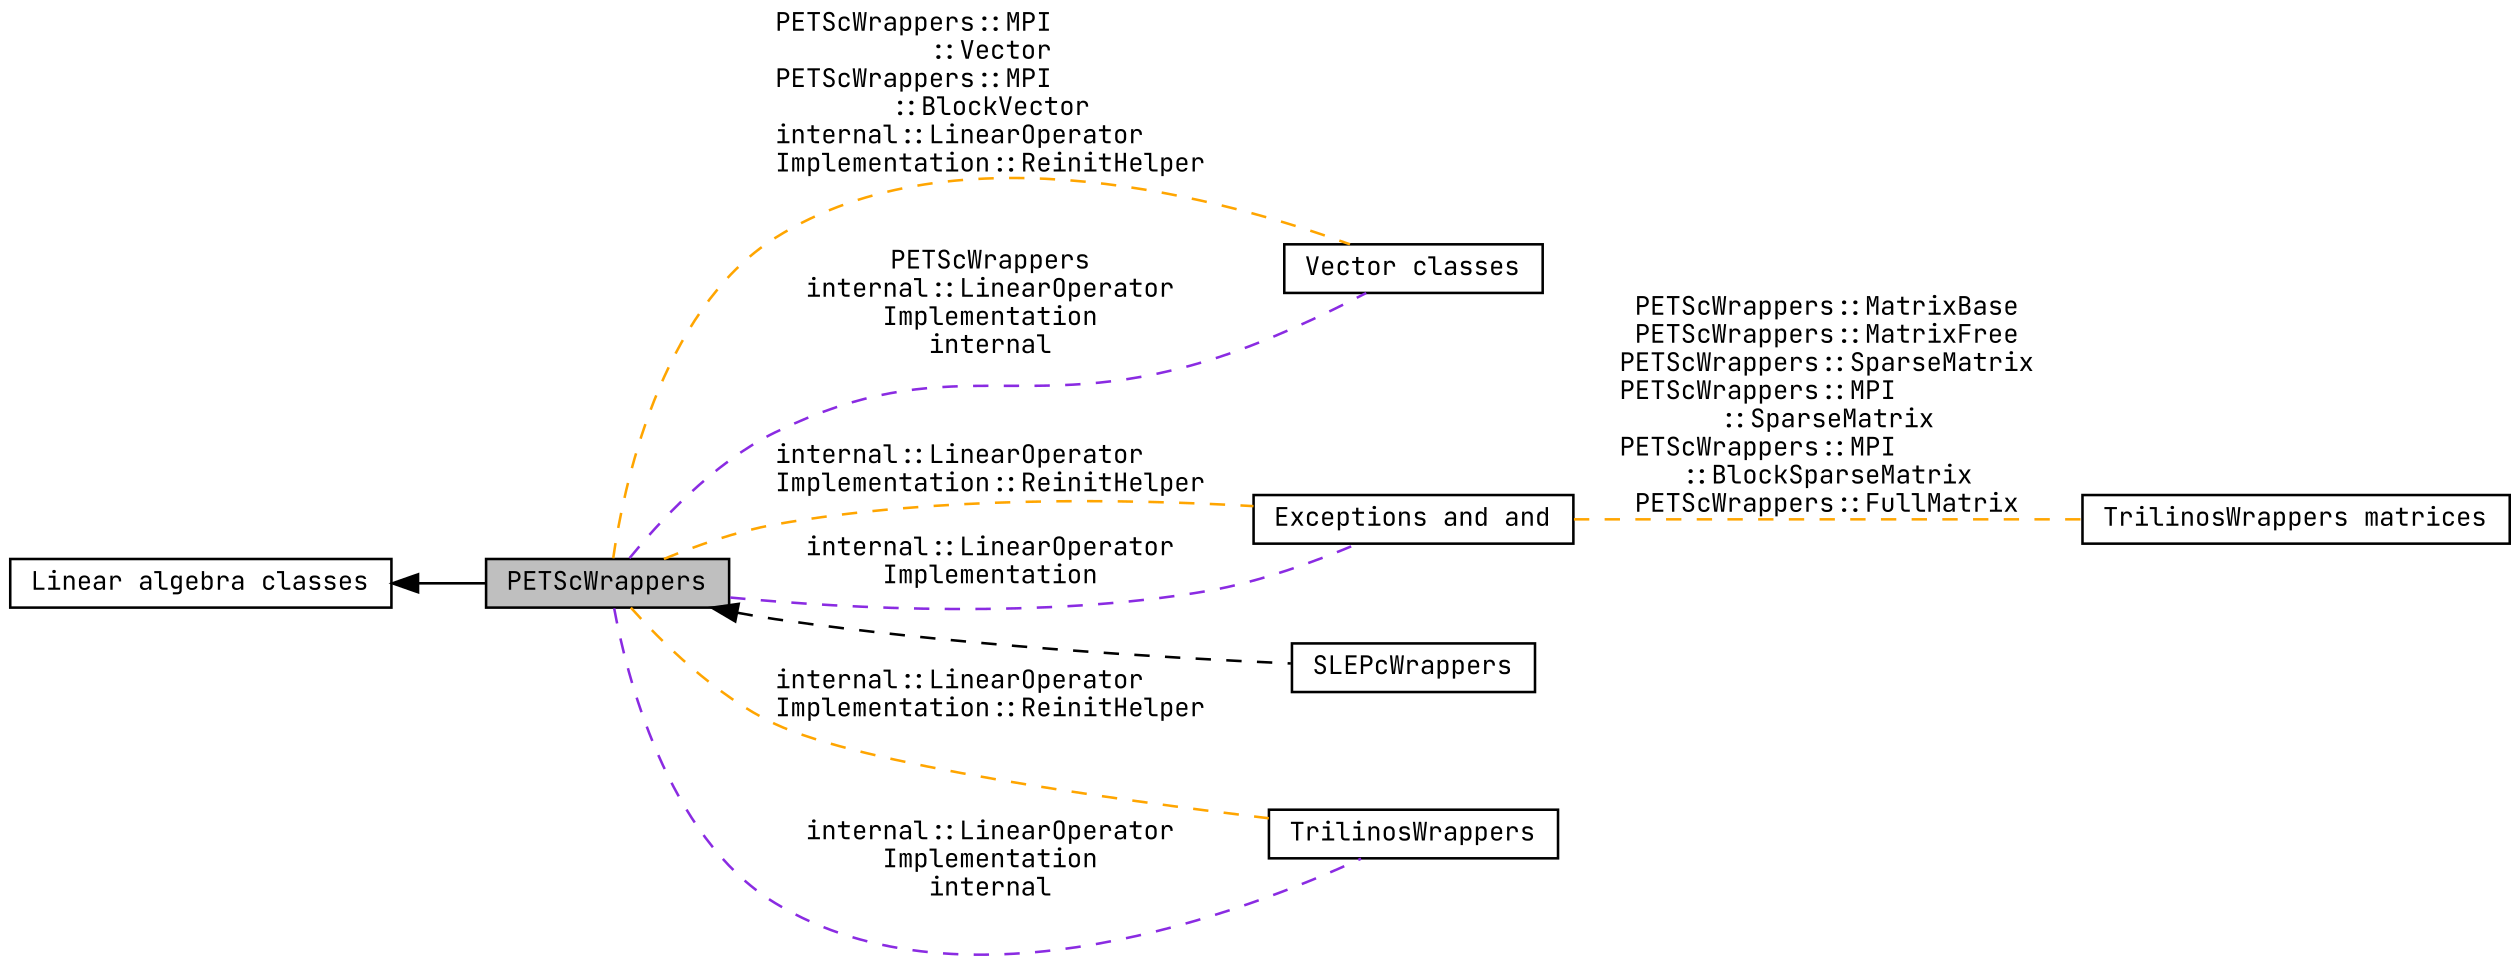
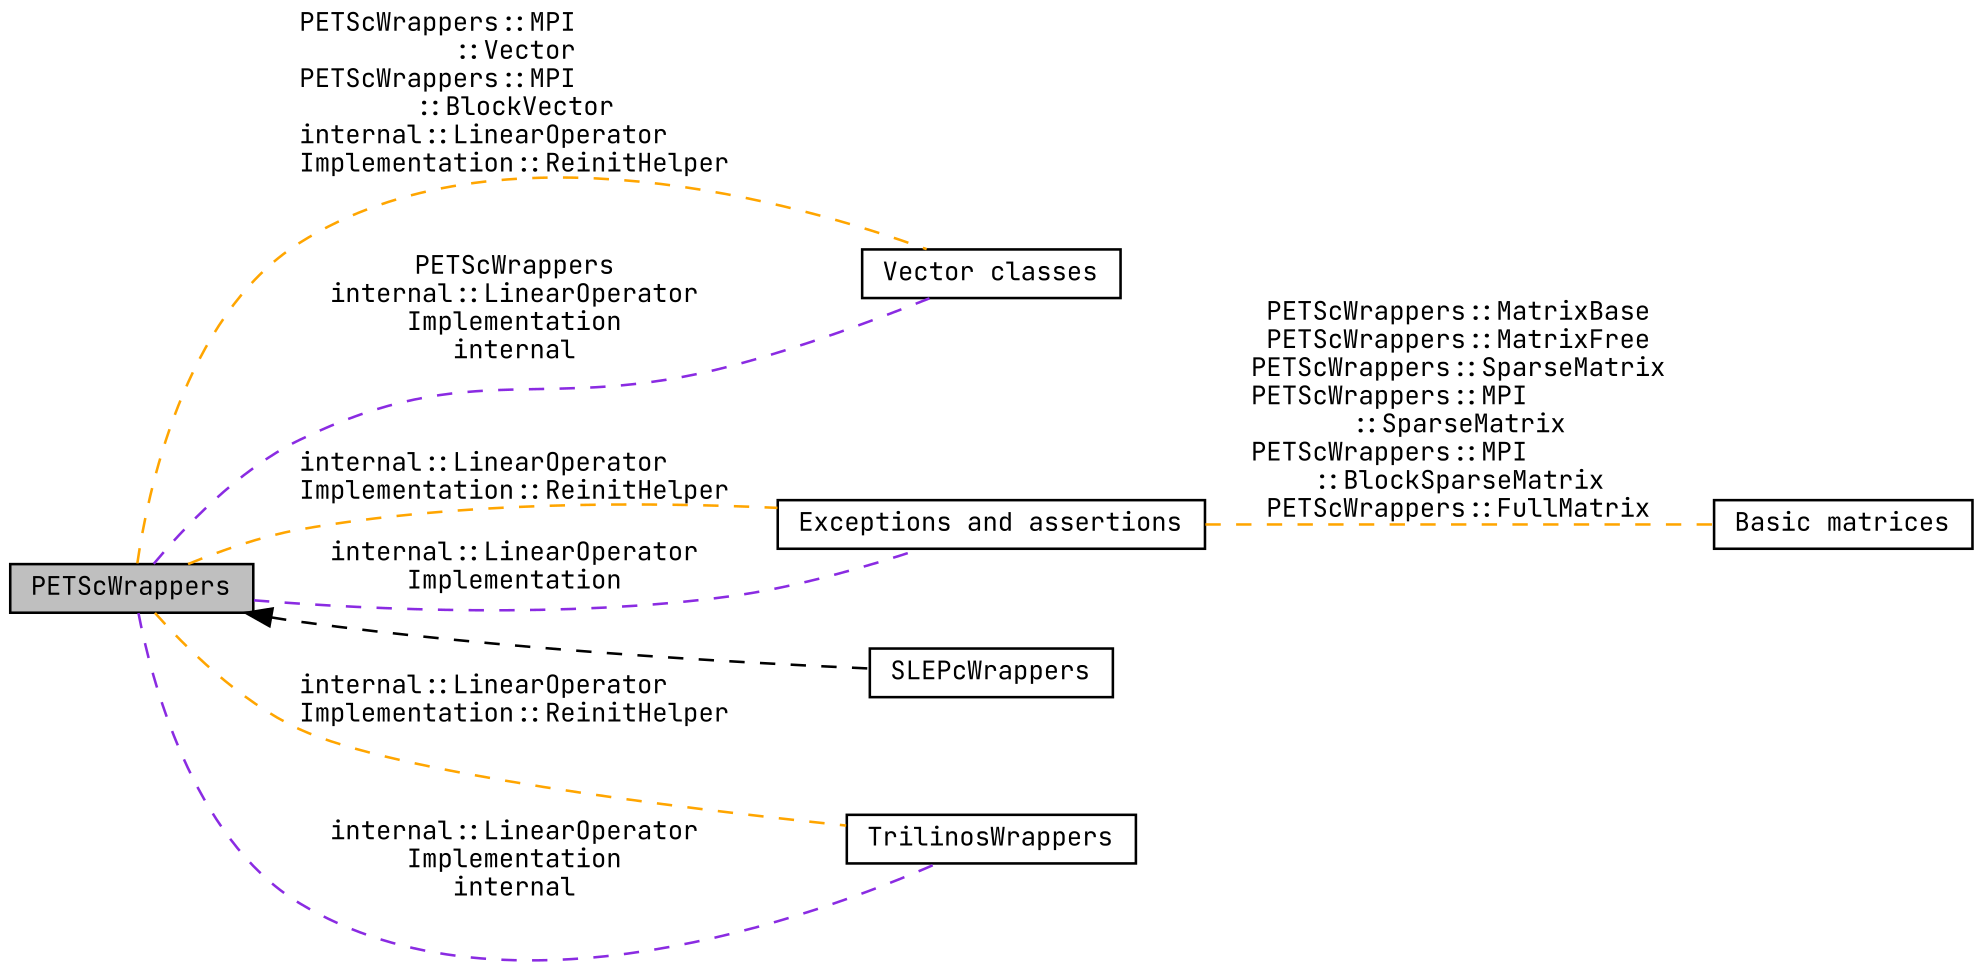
(1413, 519) -> (991, 524)
(2296, 519) -> (1843, 524)
(201, 583) -> none
